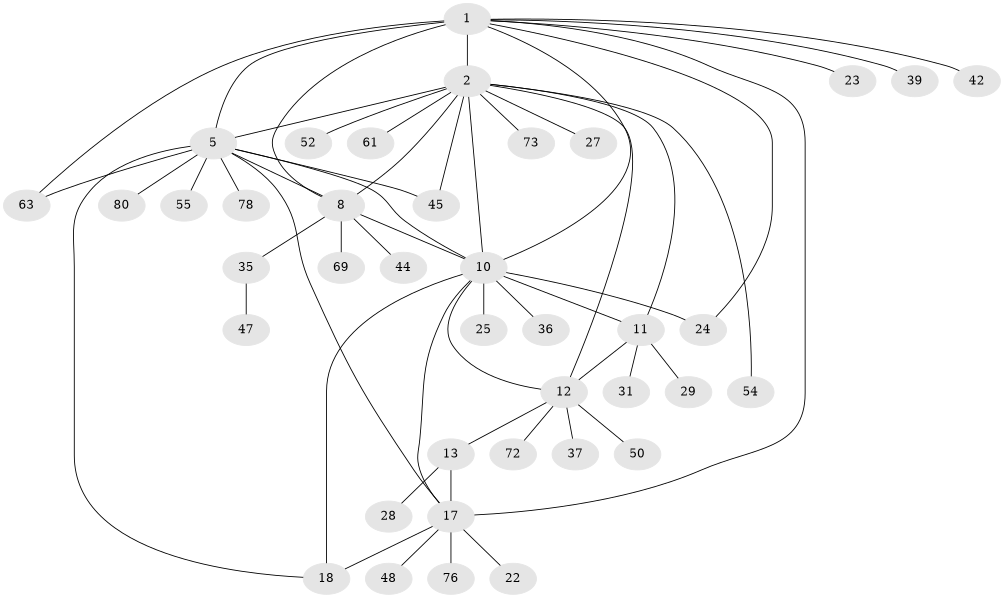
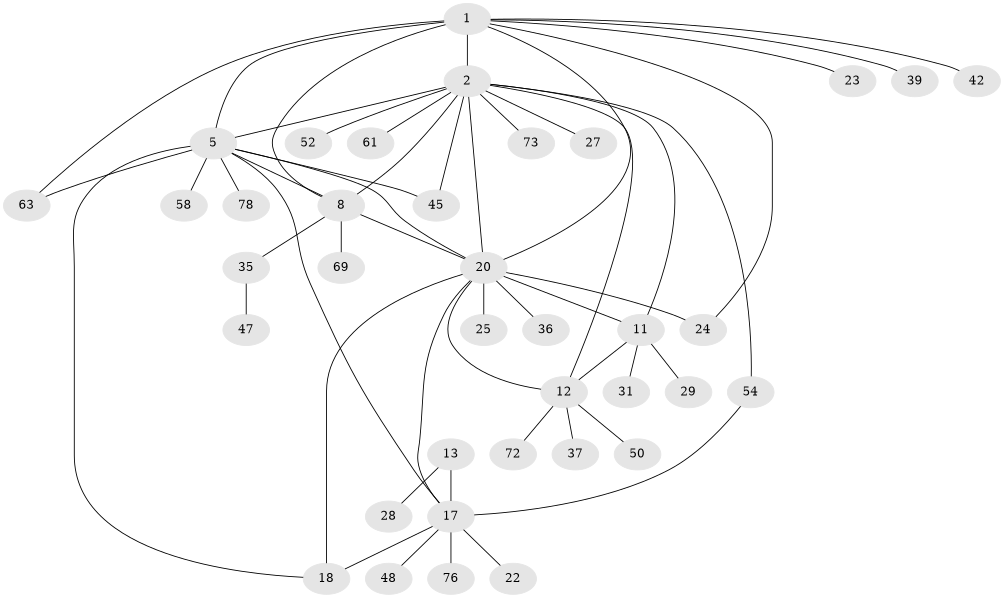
(122, 206) -> none
(184, 206) -> (184, 206)
(403, 268) -> none
(484, 268) -> (484, 268)
(805, 276) -> (620, 490)
(507, 423) -> none
